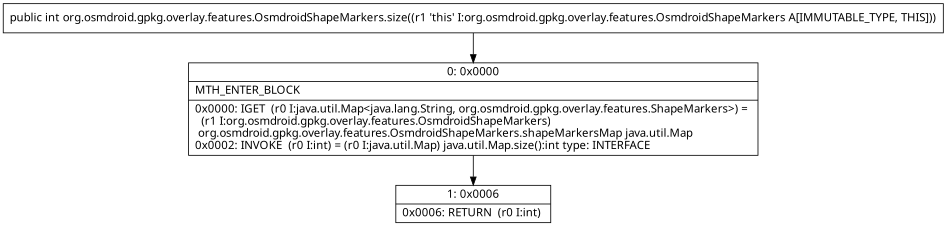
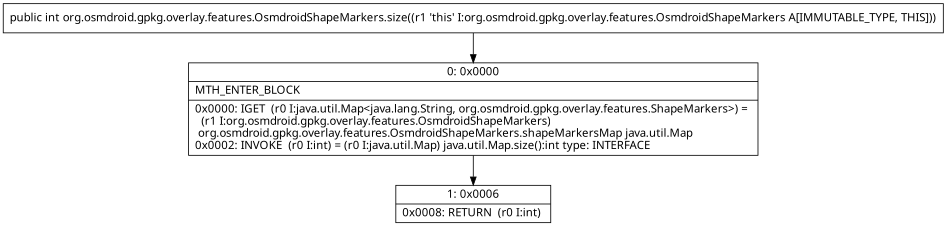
(473, 213) -> (473, 213)
